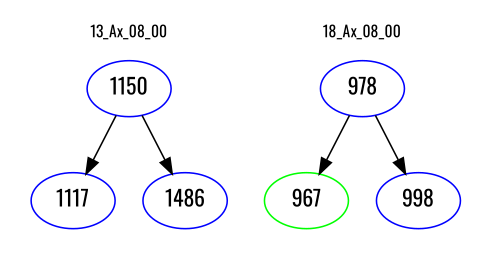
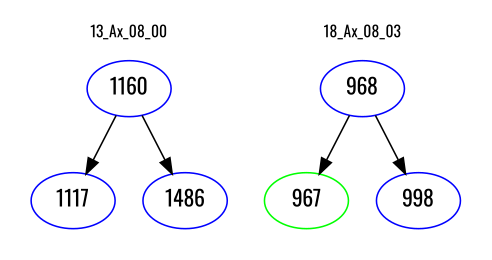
(362, 33) -> (362, 33)
(129, 89) -> (129, 89)
(362, 89) -> (362, 89)
